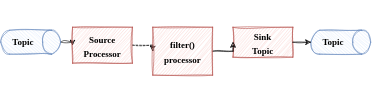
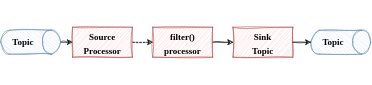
(102, 45) -> (102, 42)
(183, 51) -> (183, 42)
